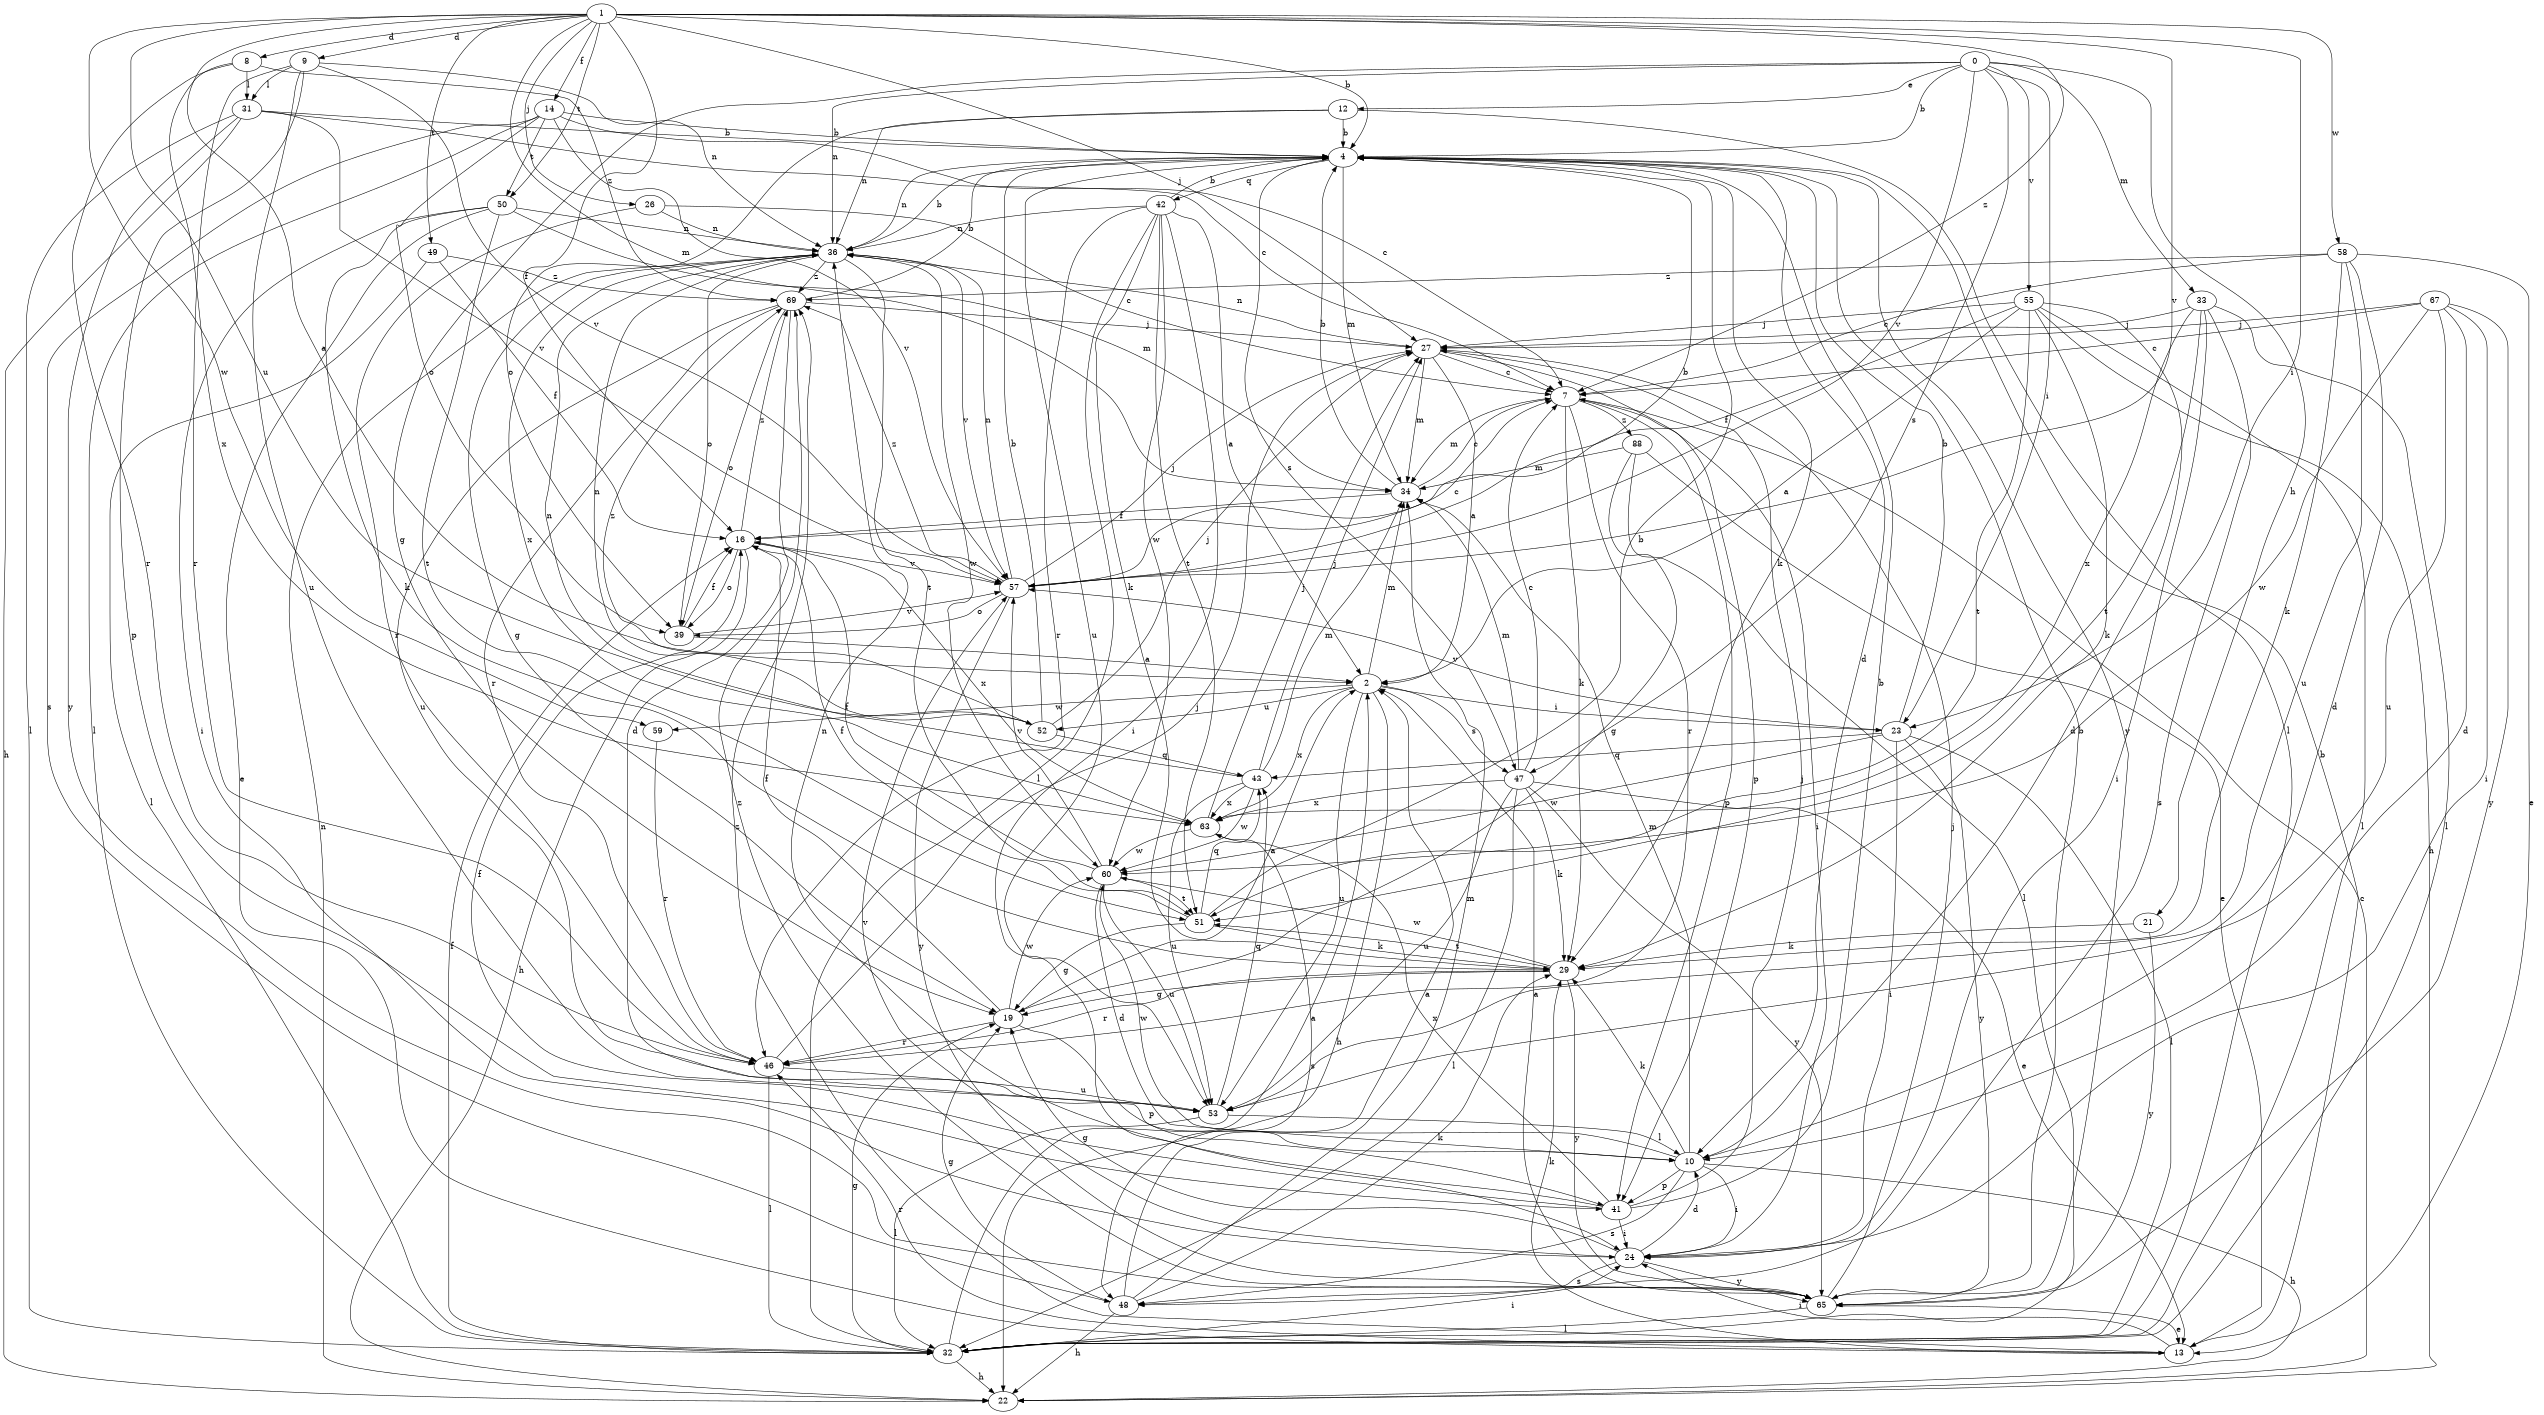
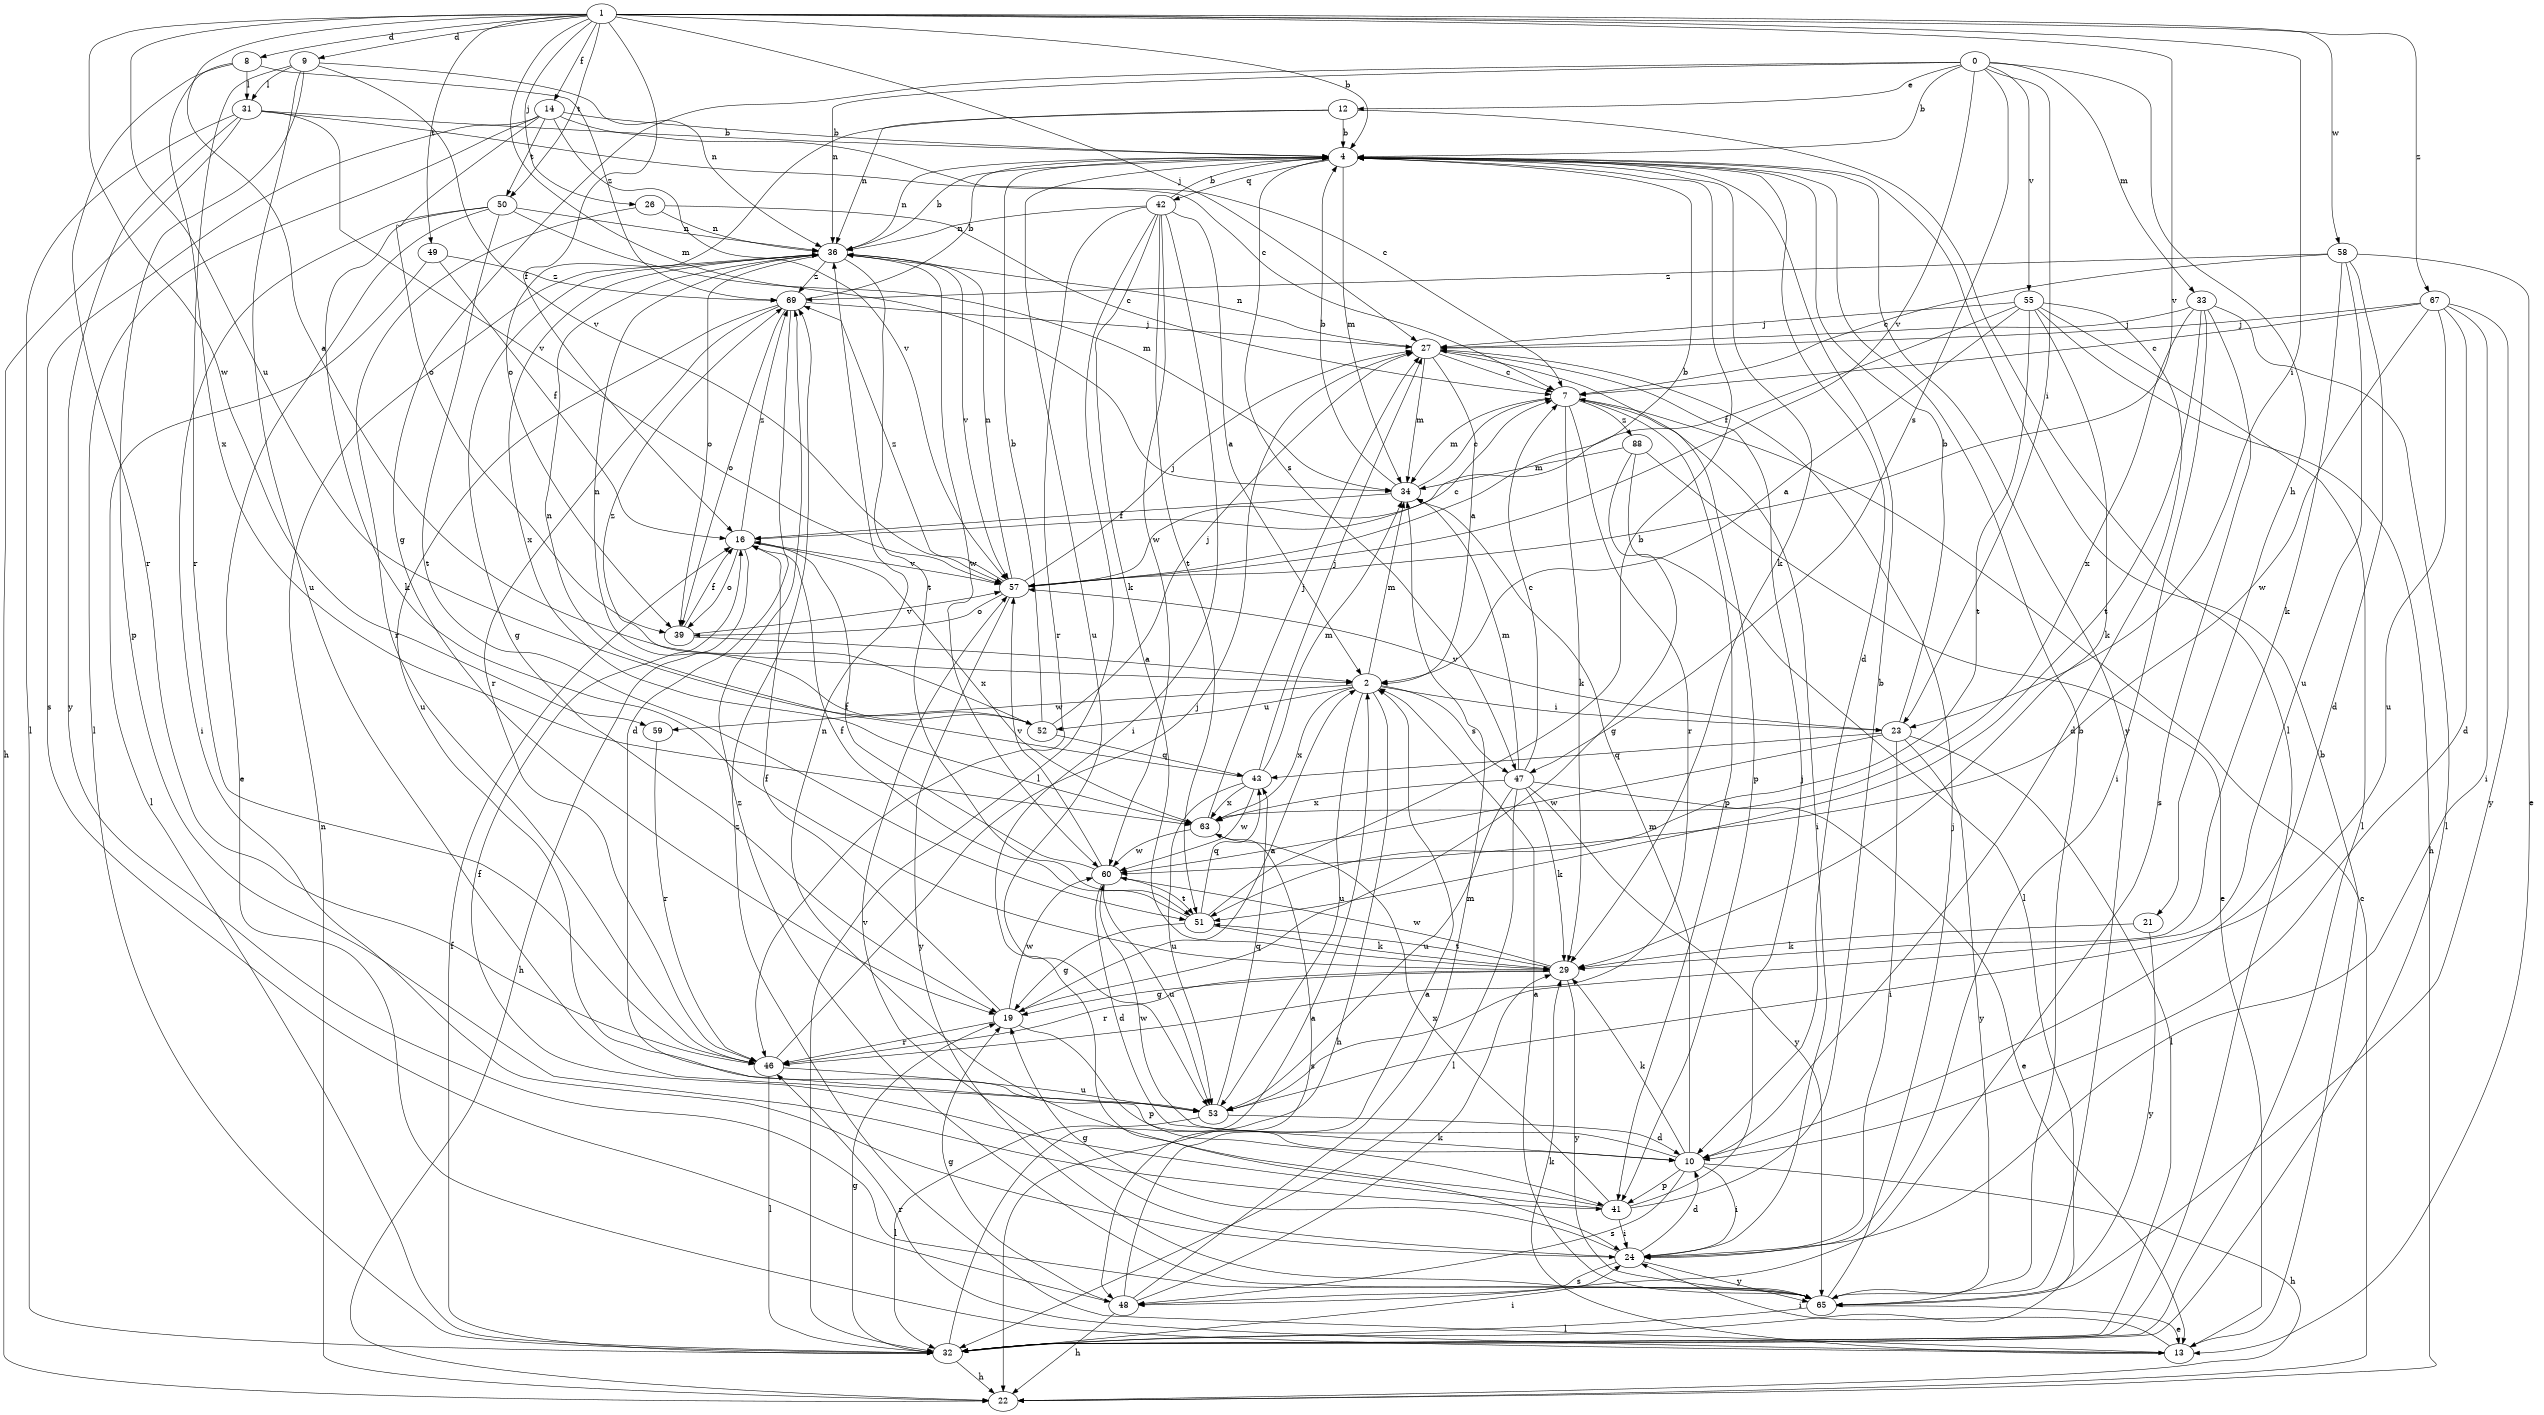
(1792, 35) -> (1638, 20)
(1660, 1138) -> (1660, 1138)
